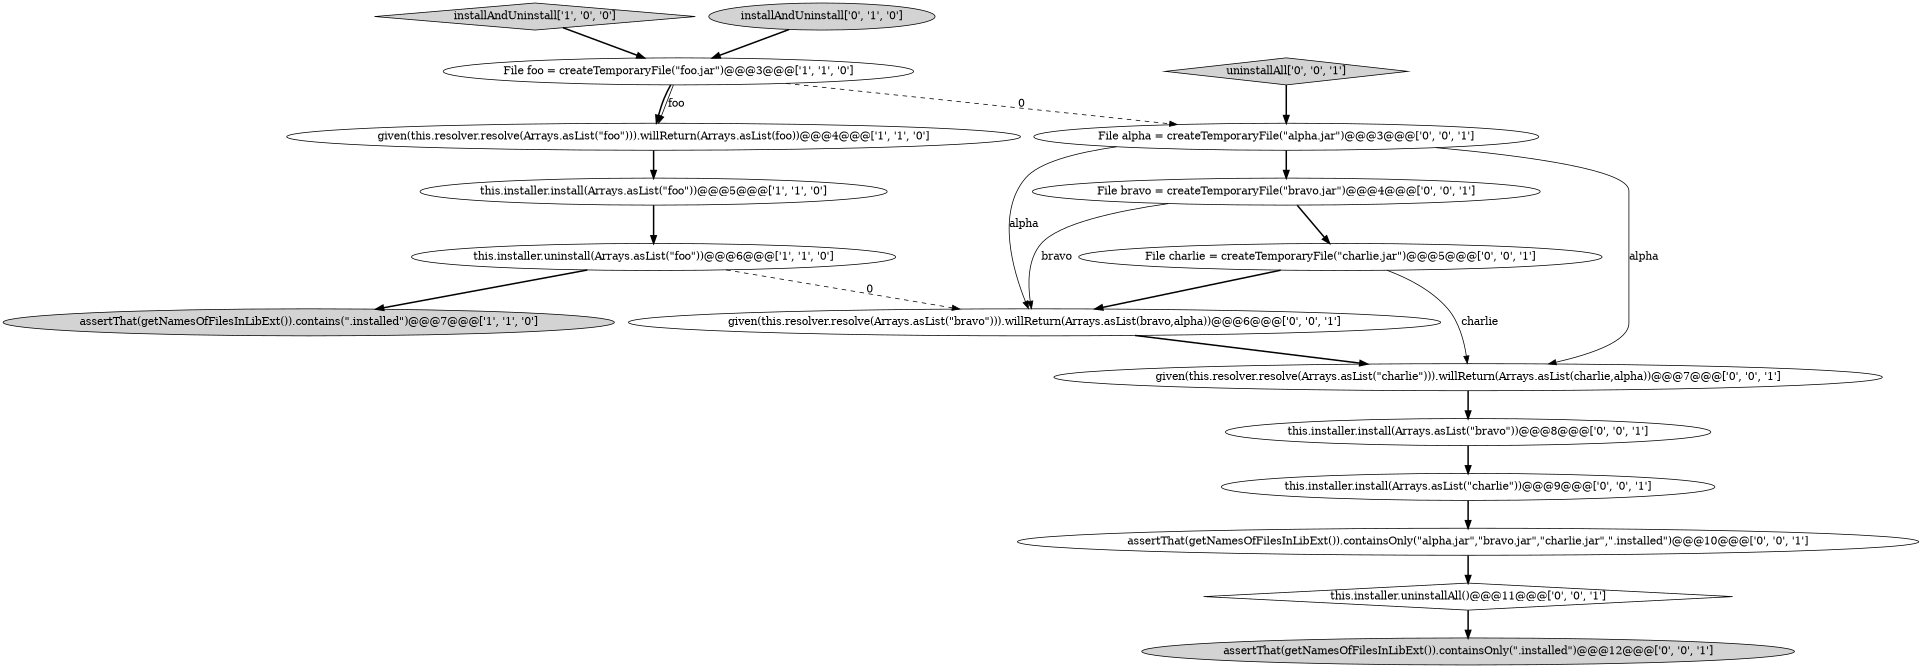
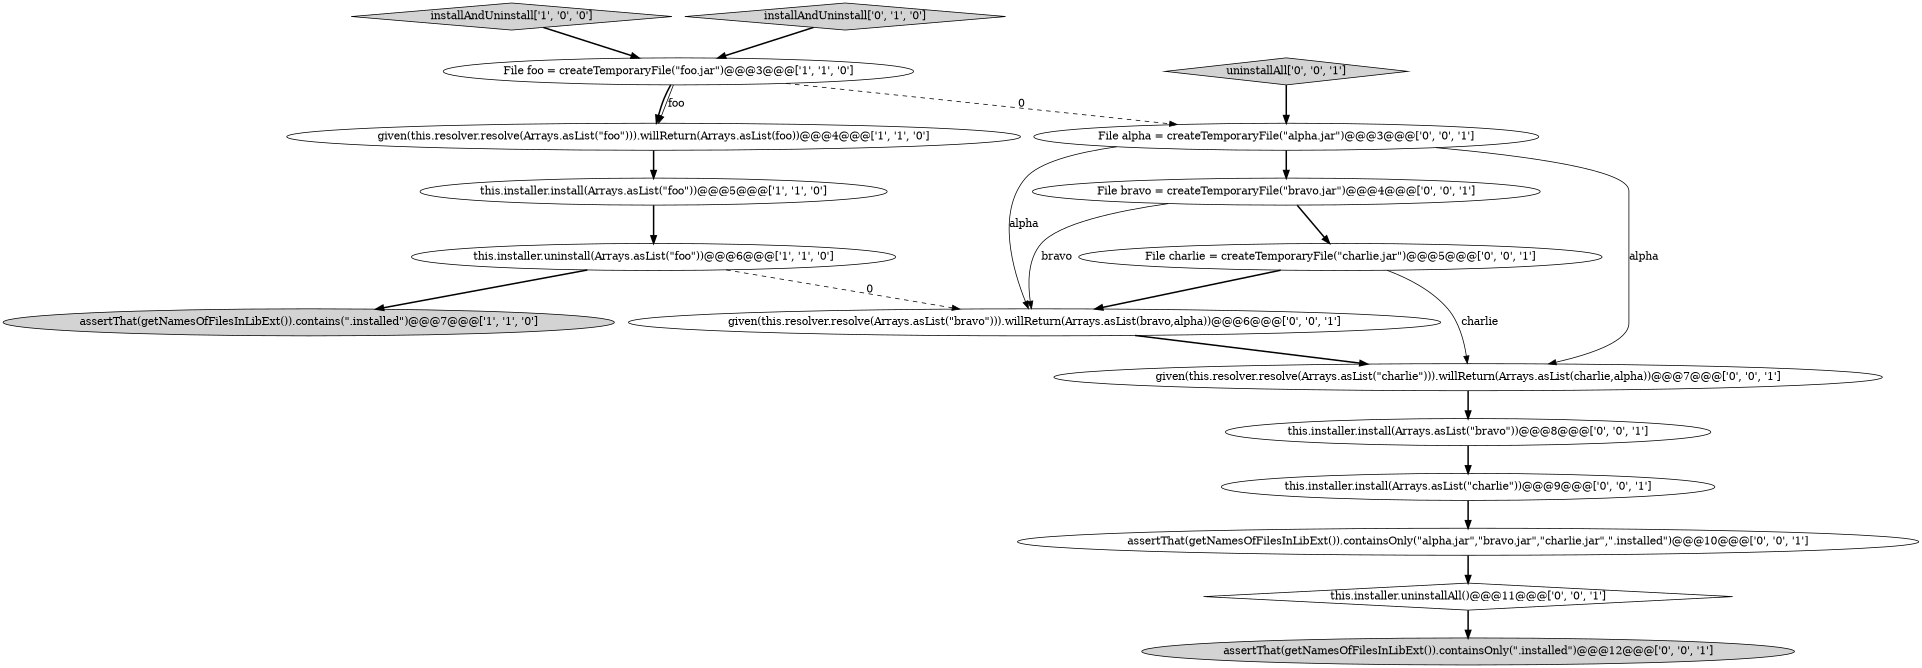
(822, 17) -> (845, 17)
